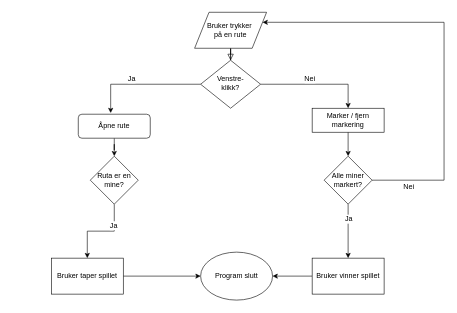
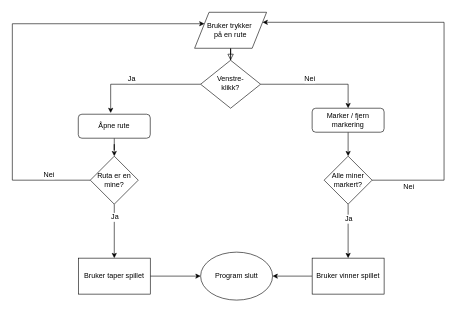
(348, 120) -> (348, 120)
none -> (12, 180)
(87, 276) -> (114, 276)
